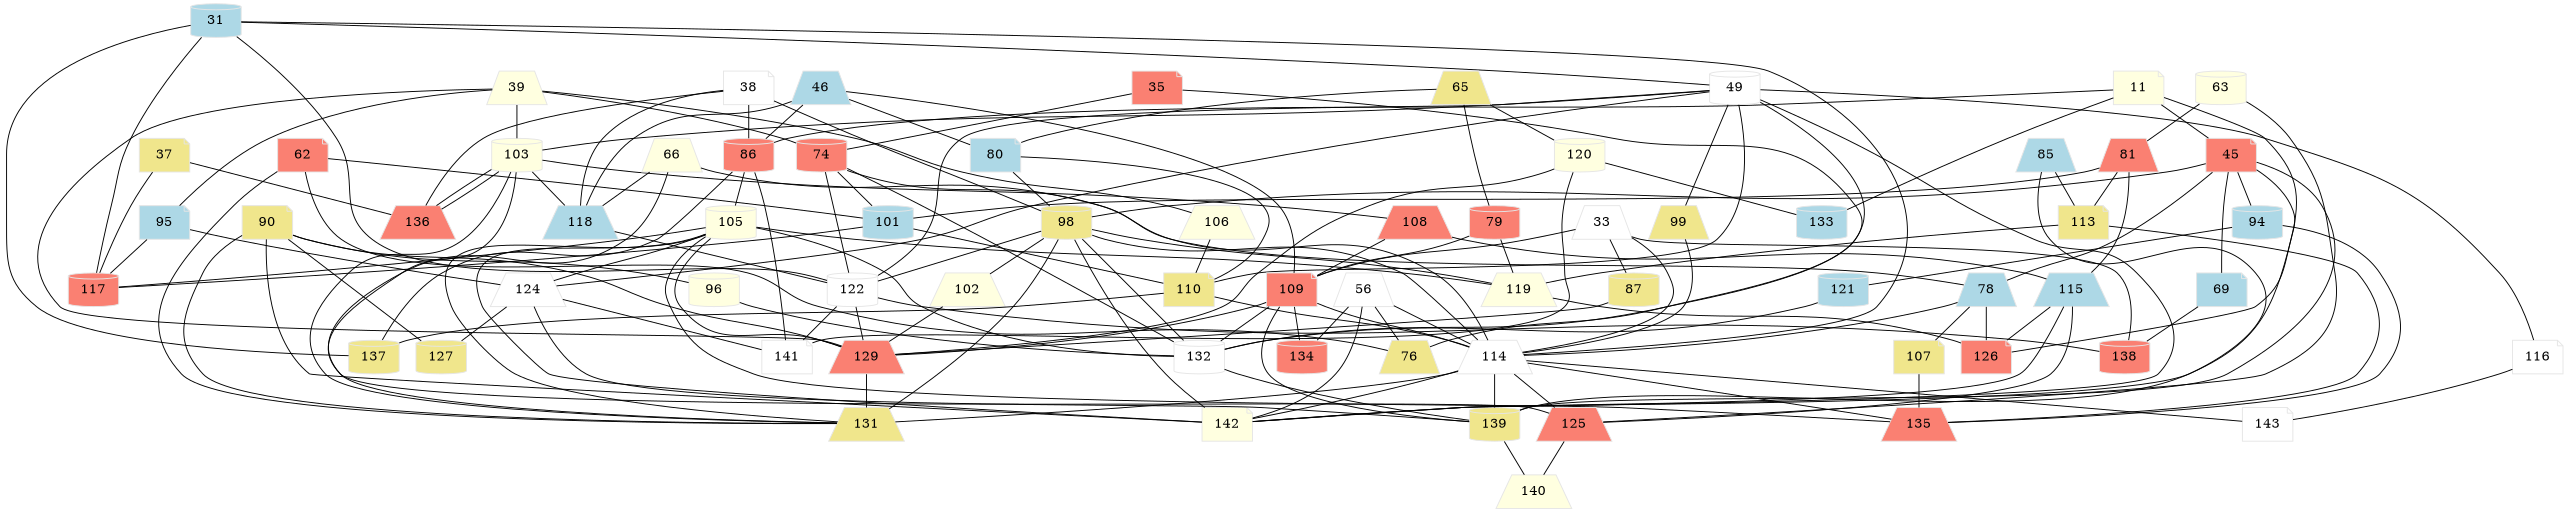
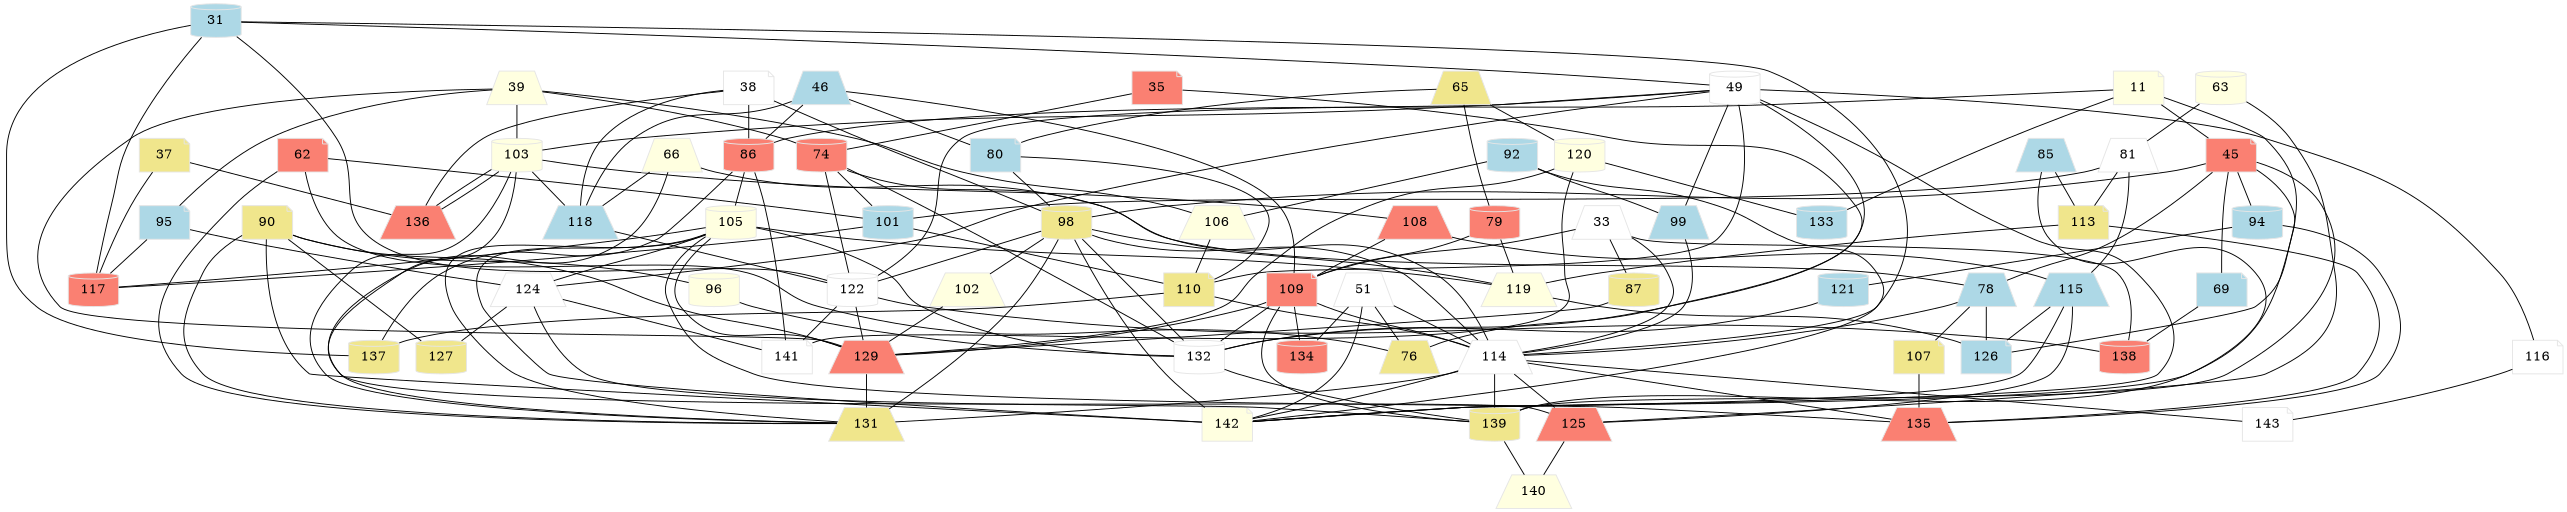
none -> (1512, 155)
(2128, 155) -> (2128, 155)
(1679, 222) -> (1679, 222)
(1364, 290) -> (1364, 290)
(1986, 357) -> (1986, 357)
